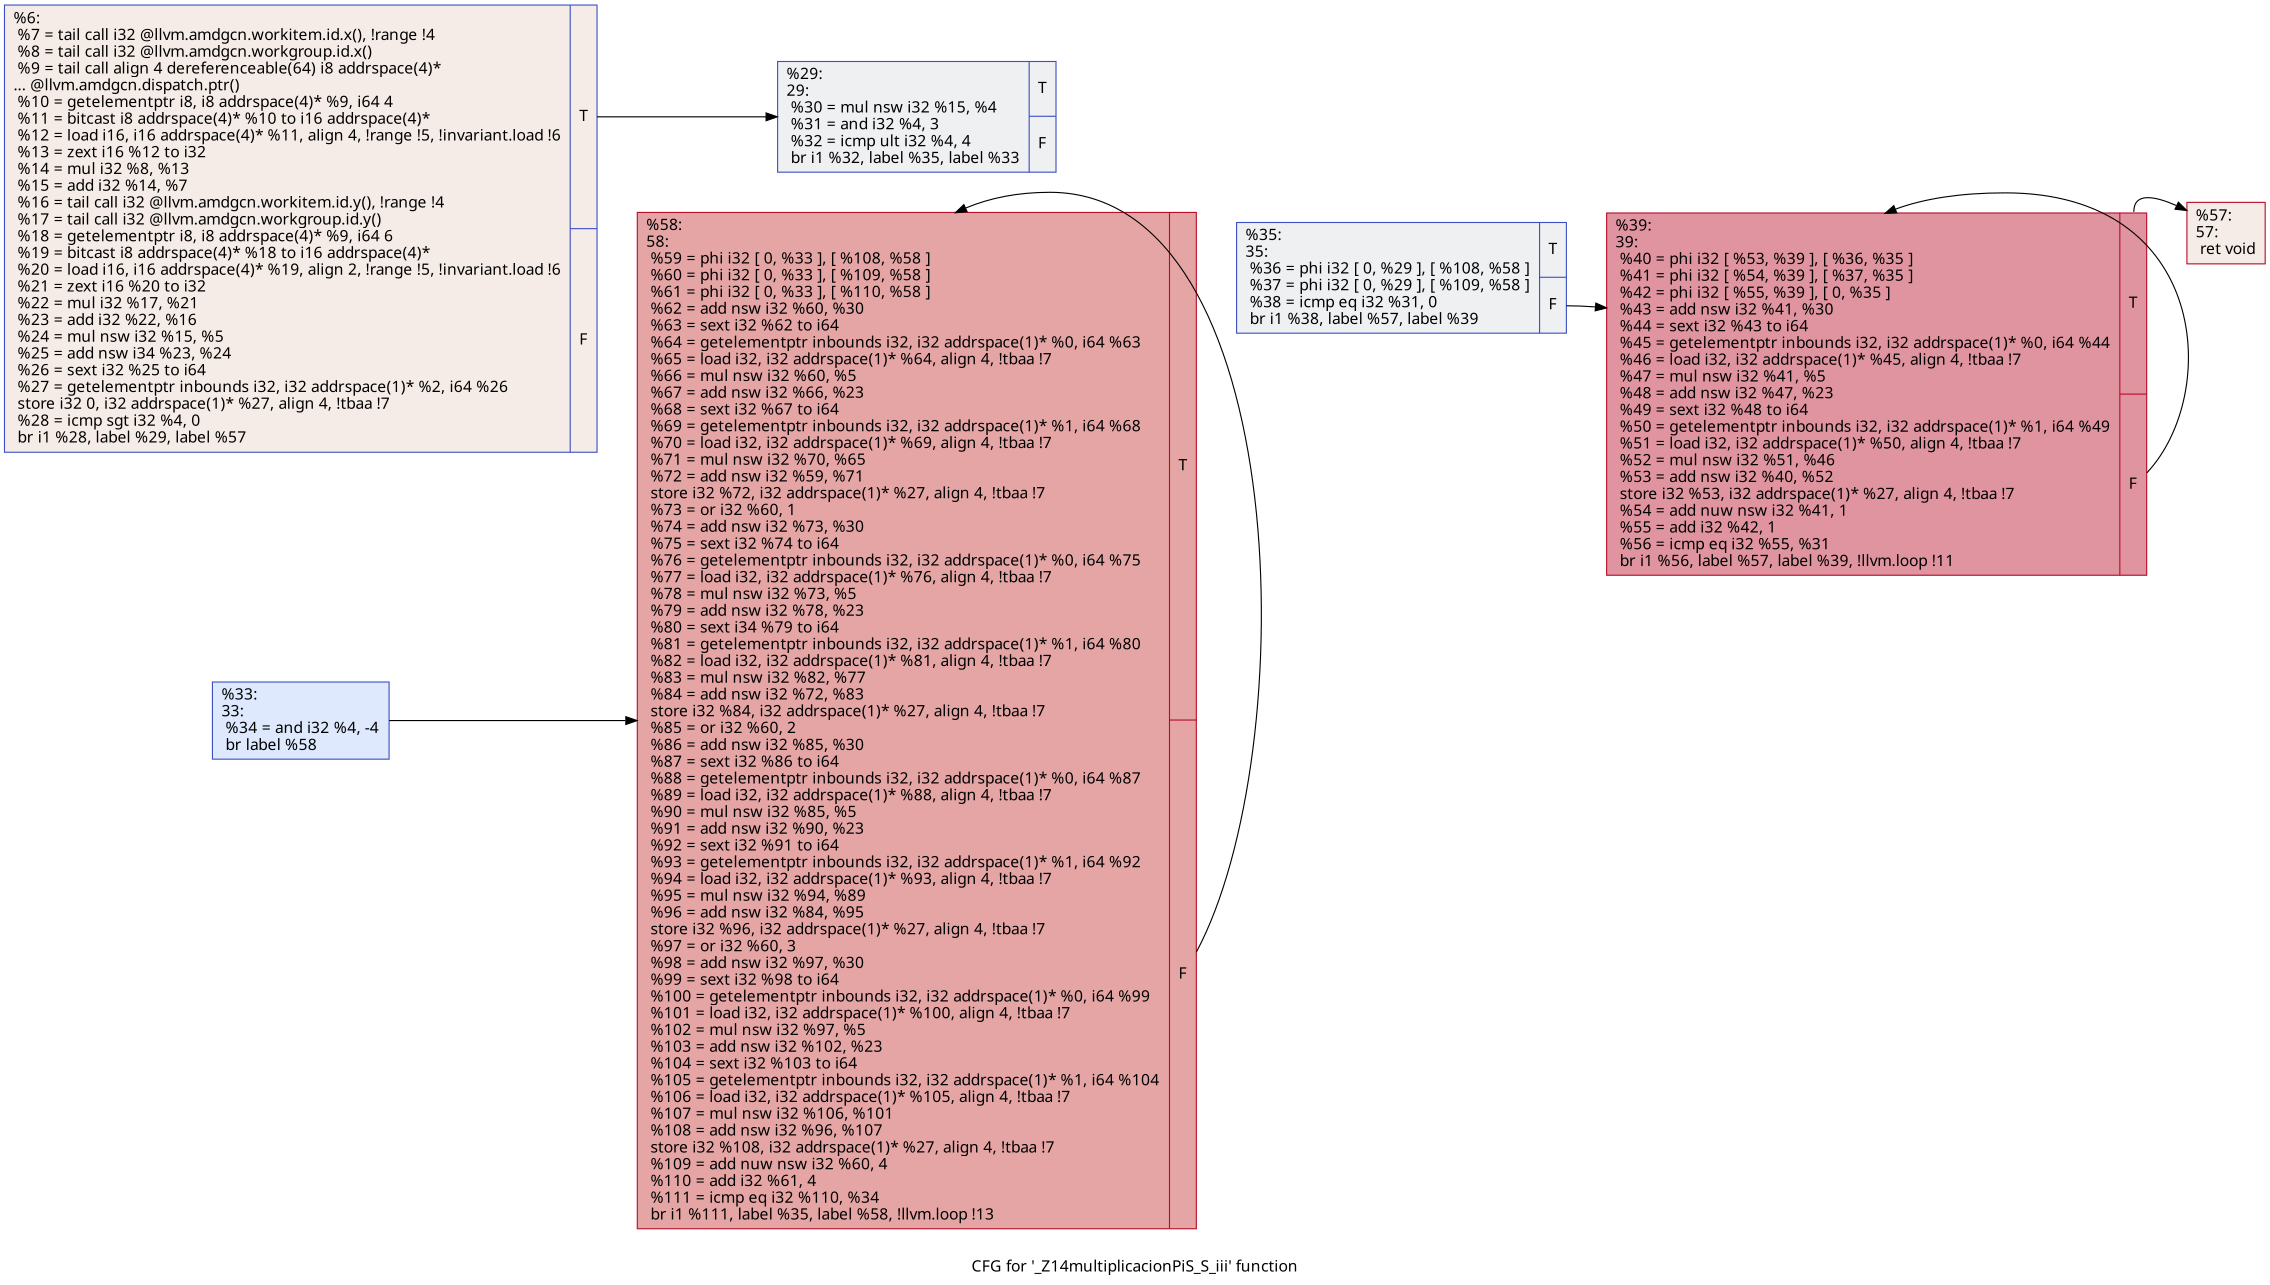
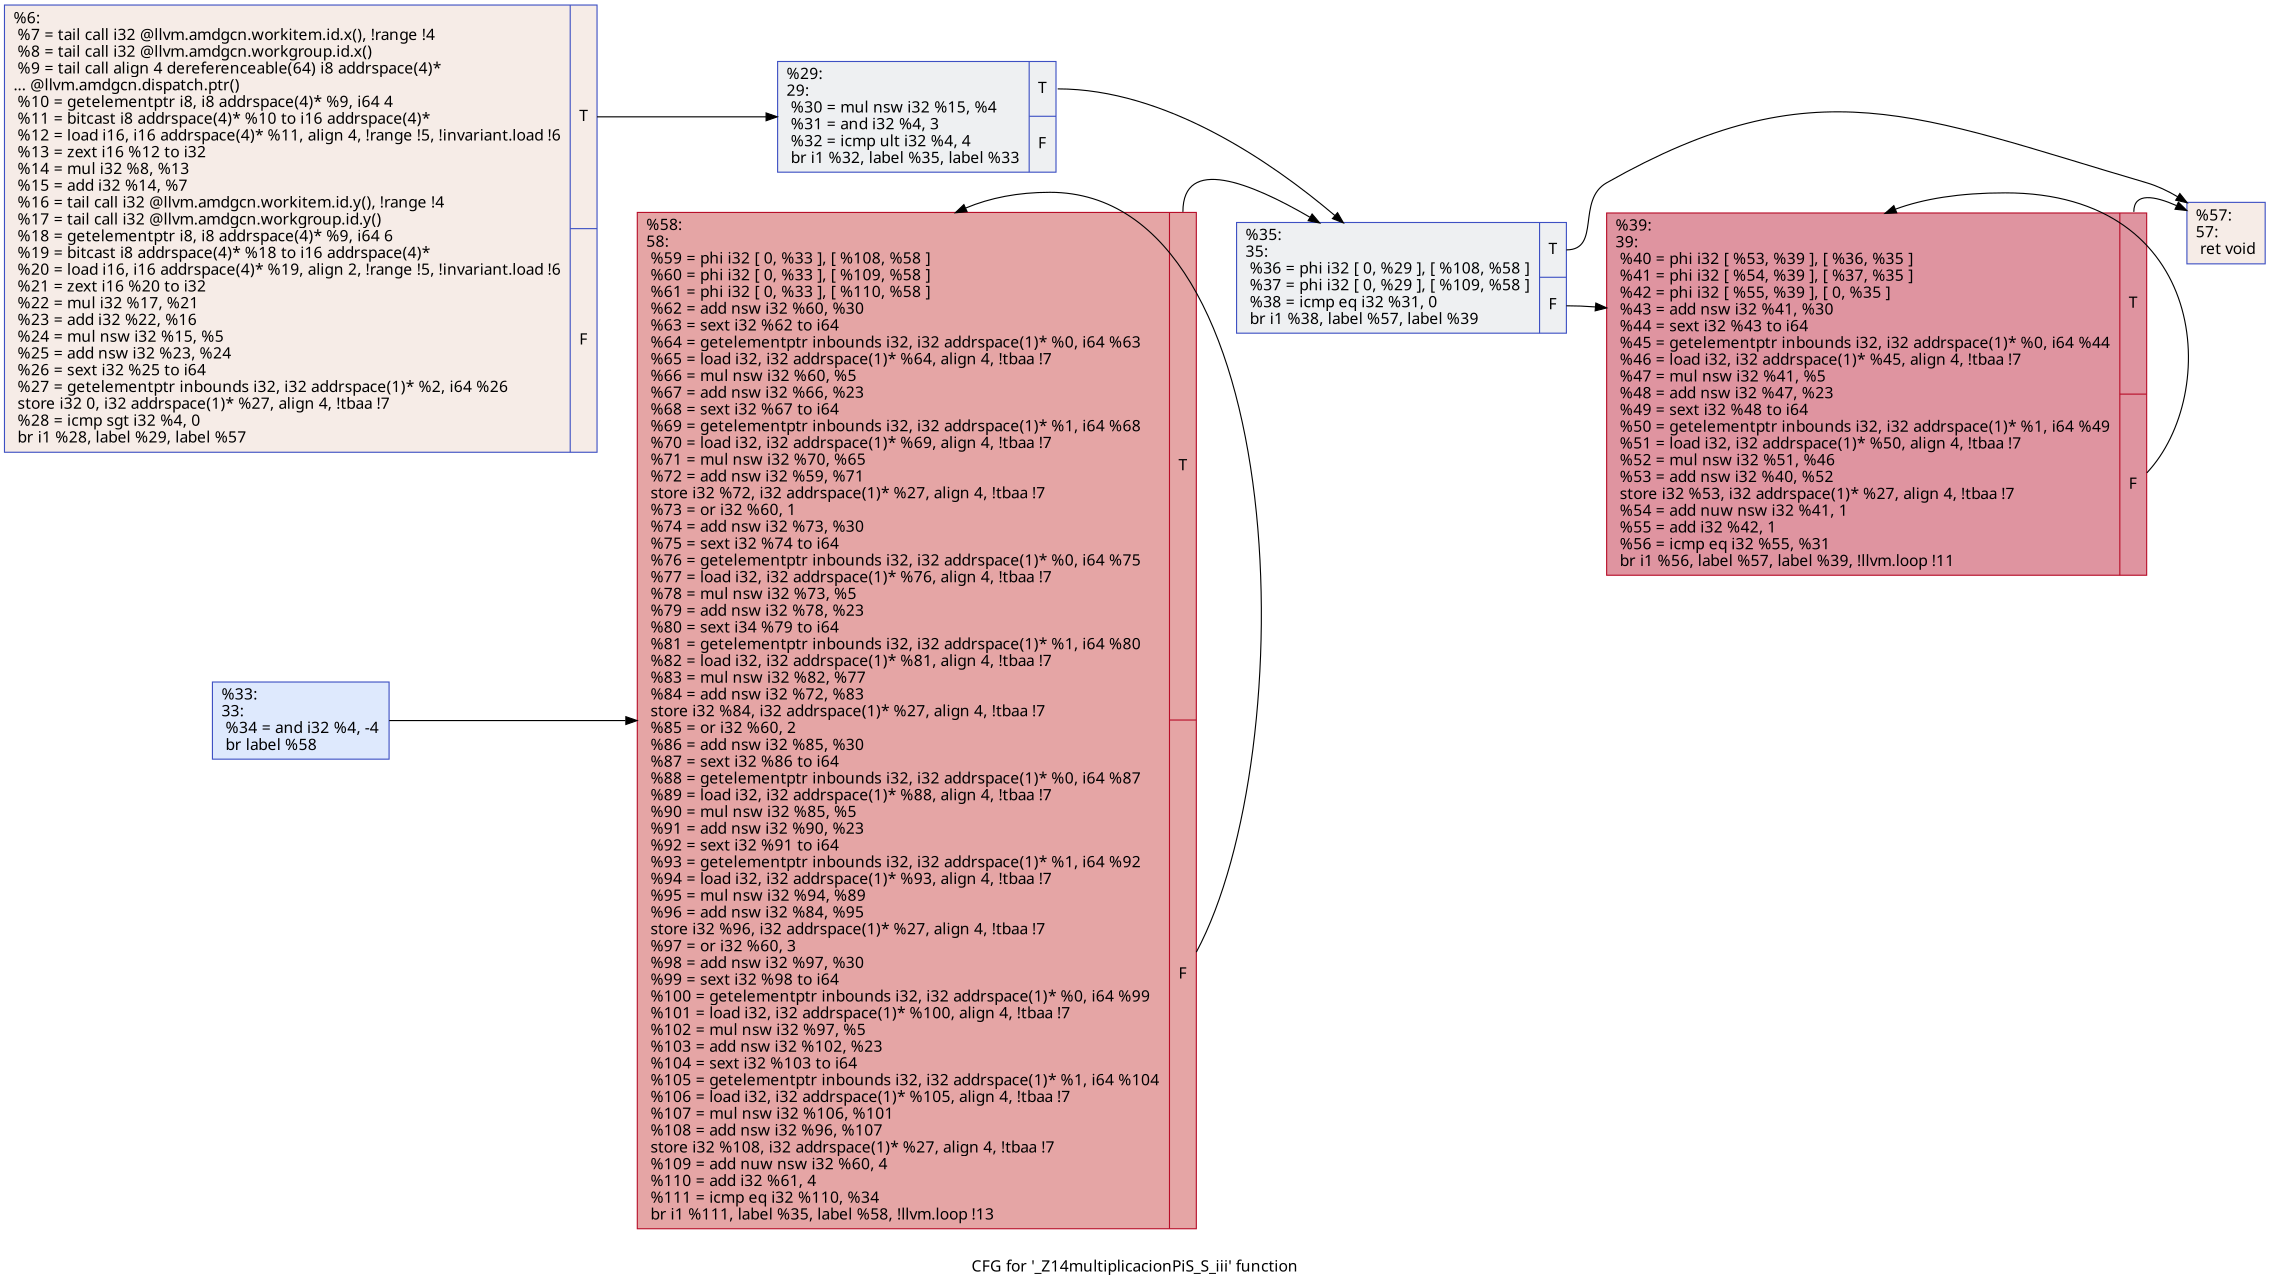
none -> (1849, 113)
none -> (1206, 129)
none -> (1240, 184)
(2226, 233) -> (2226, 233)
(123, 354) -> (123, 354)
